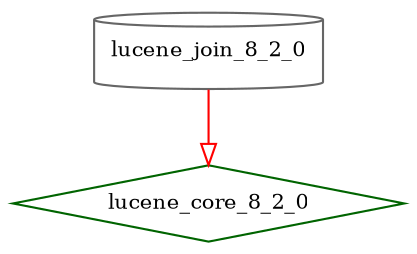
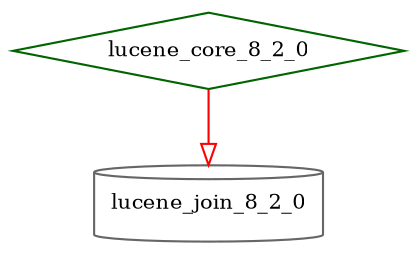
(209, 117) -> (209, 117)
